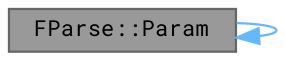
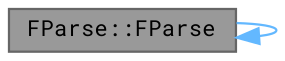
(122, 30) -> (122, 30)
